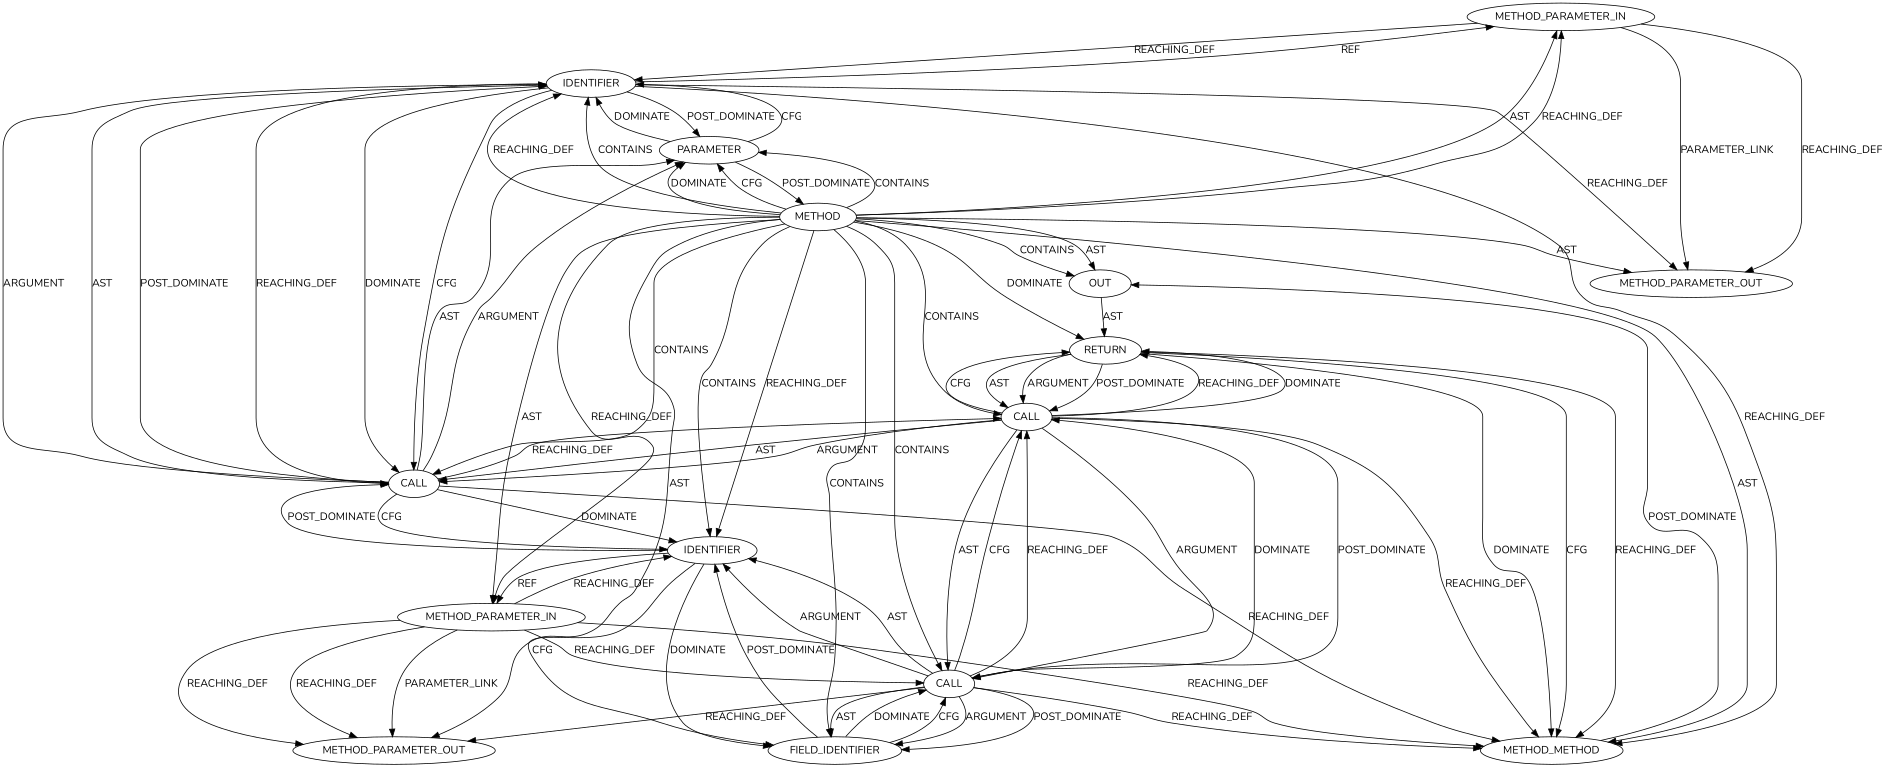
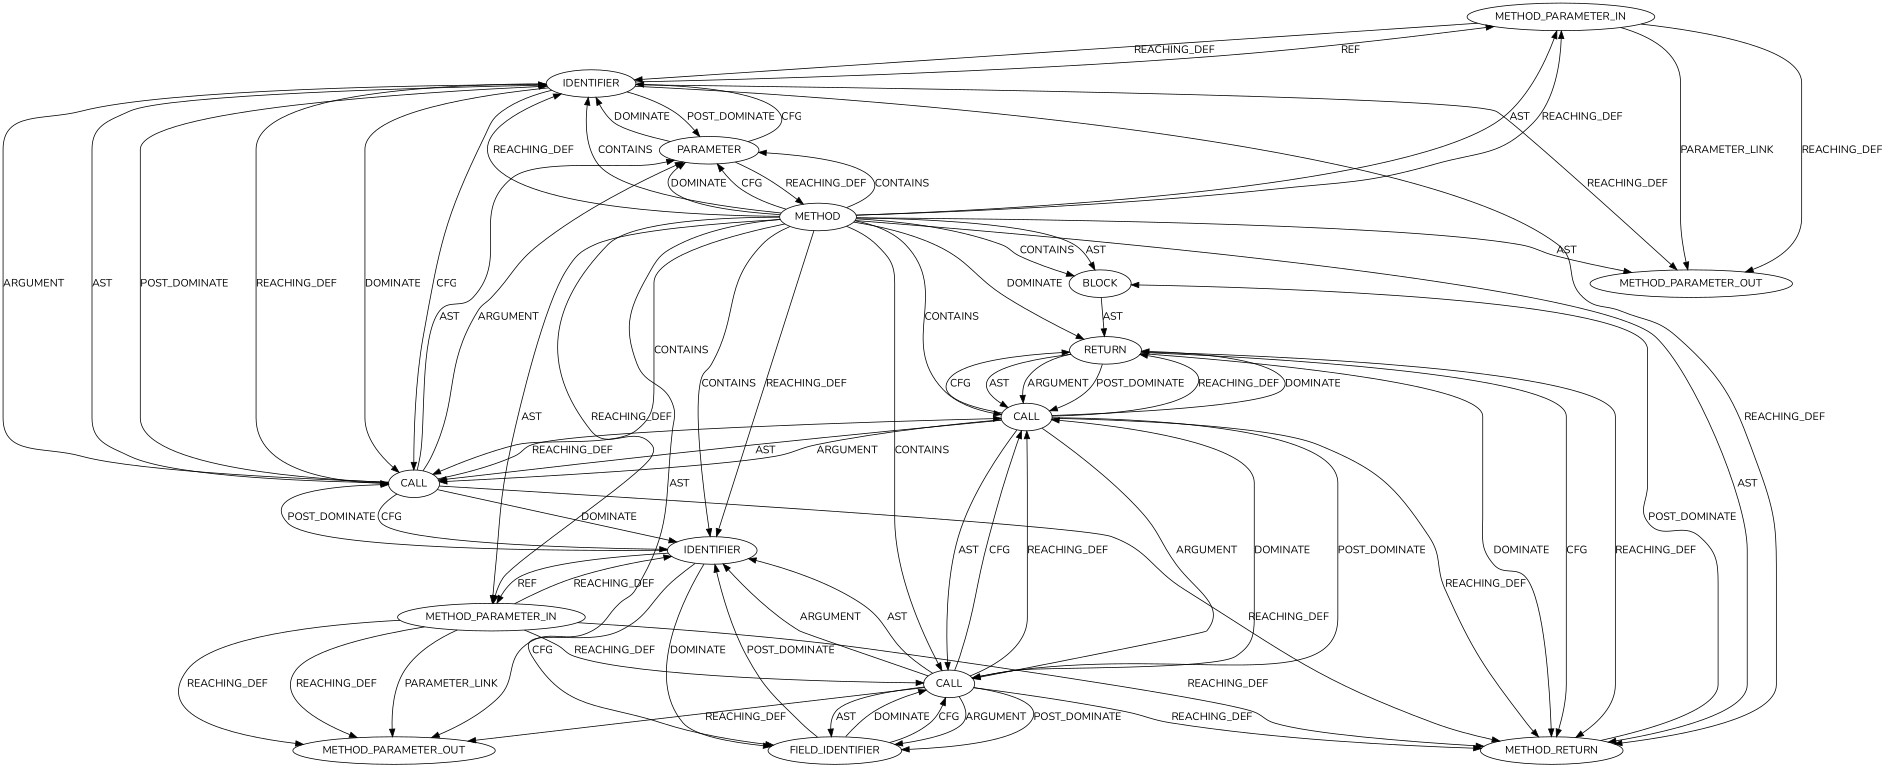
(826, 184) -> (826, 184)
(1100, 284) -> (1100, 284)
(832, 467) -> none
(1552, 751) -> (1552, 751)
